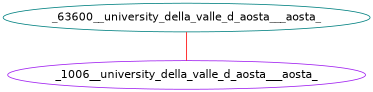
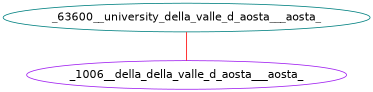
(187, 75) -> (187, 75)
